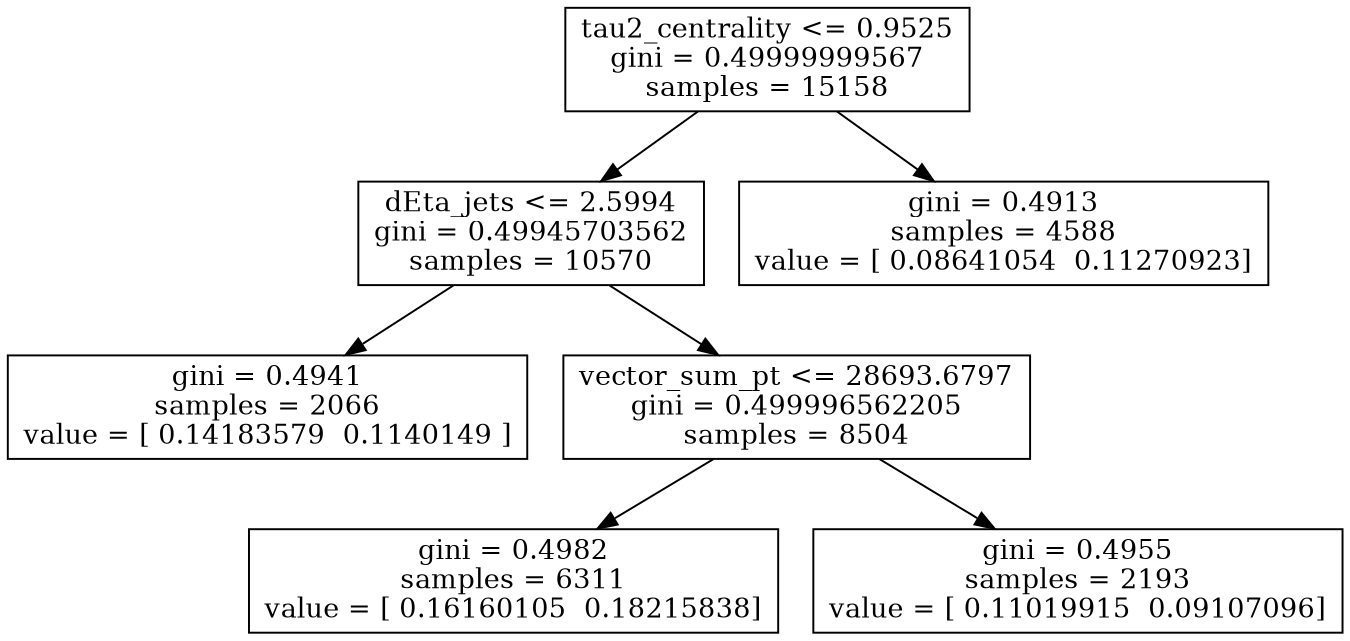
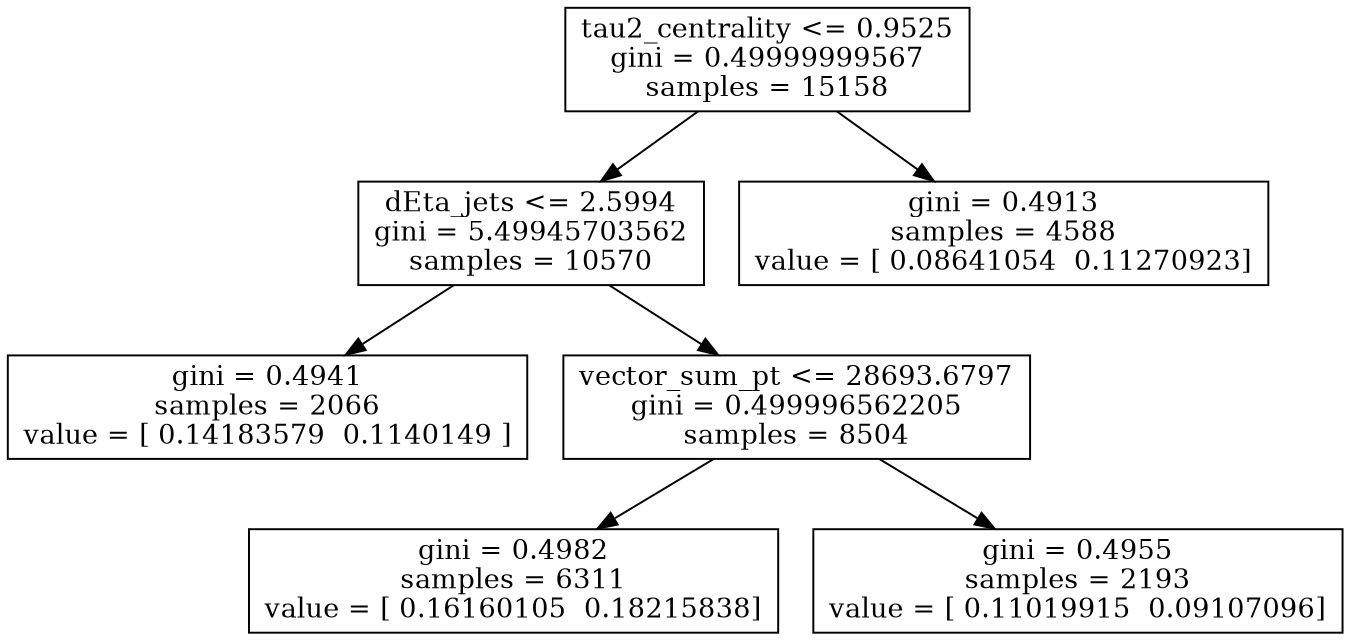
(531, 233) -> (531, 233)
